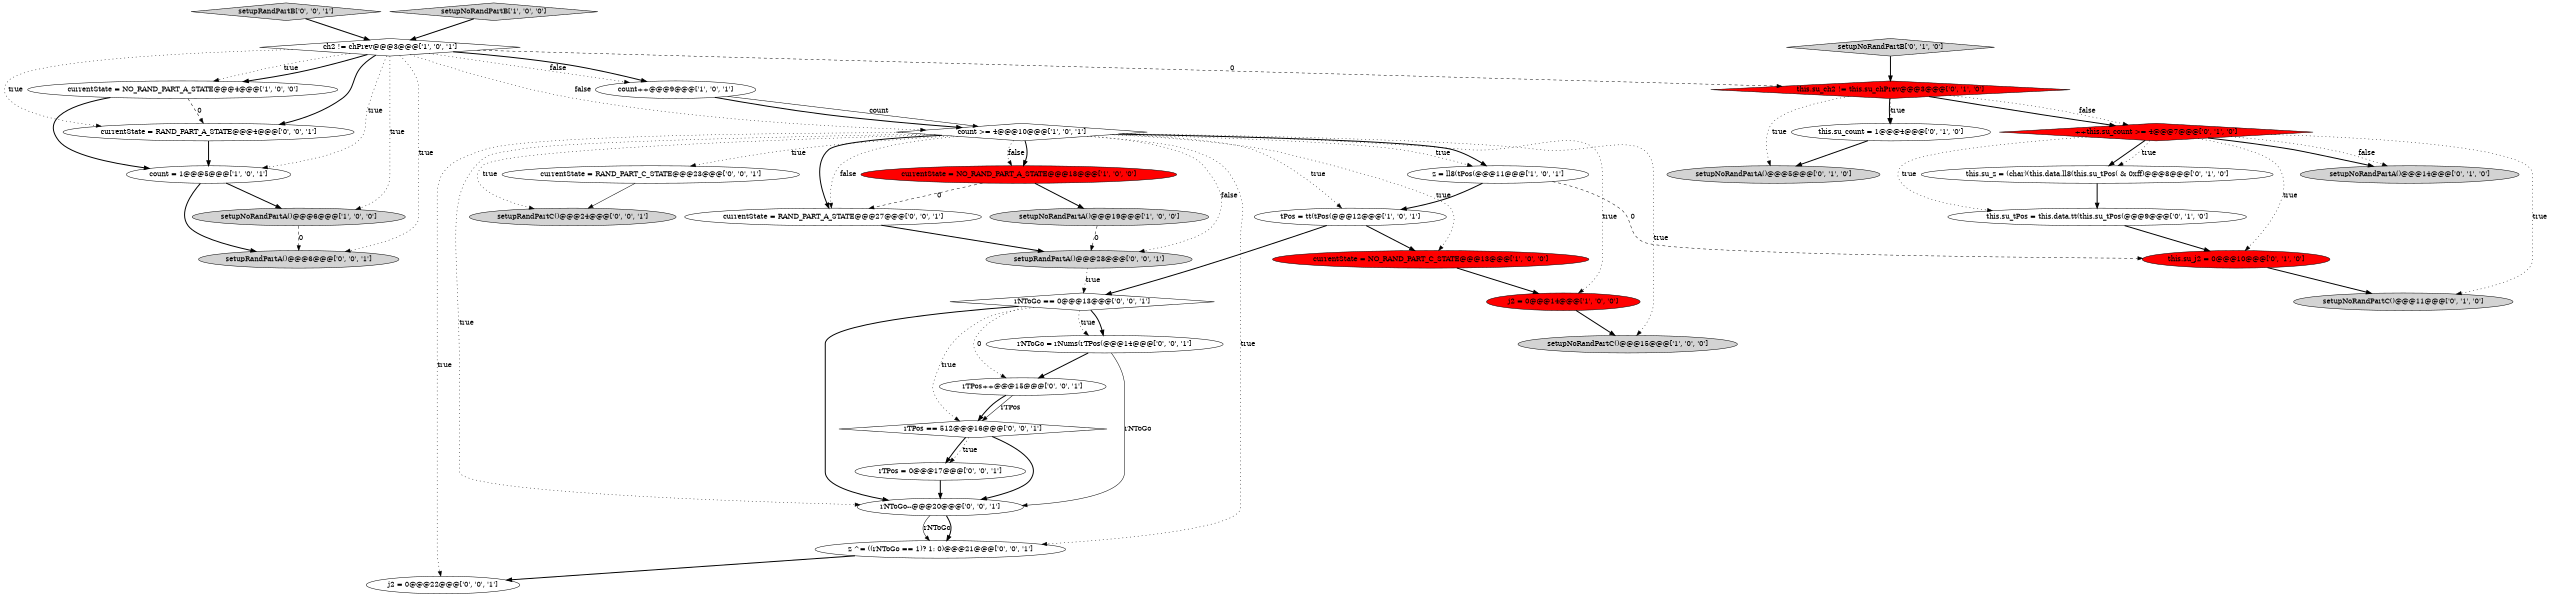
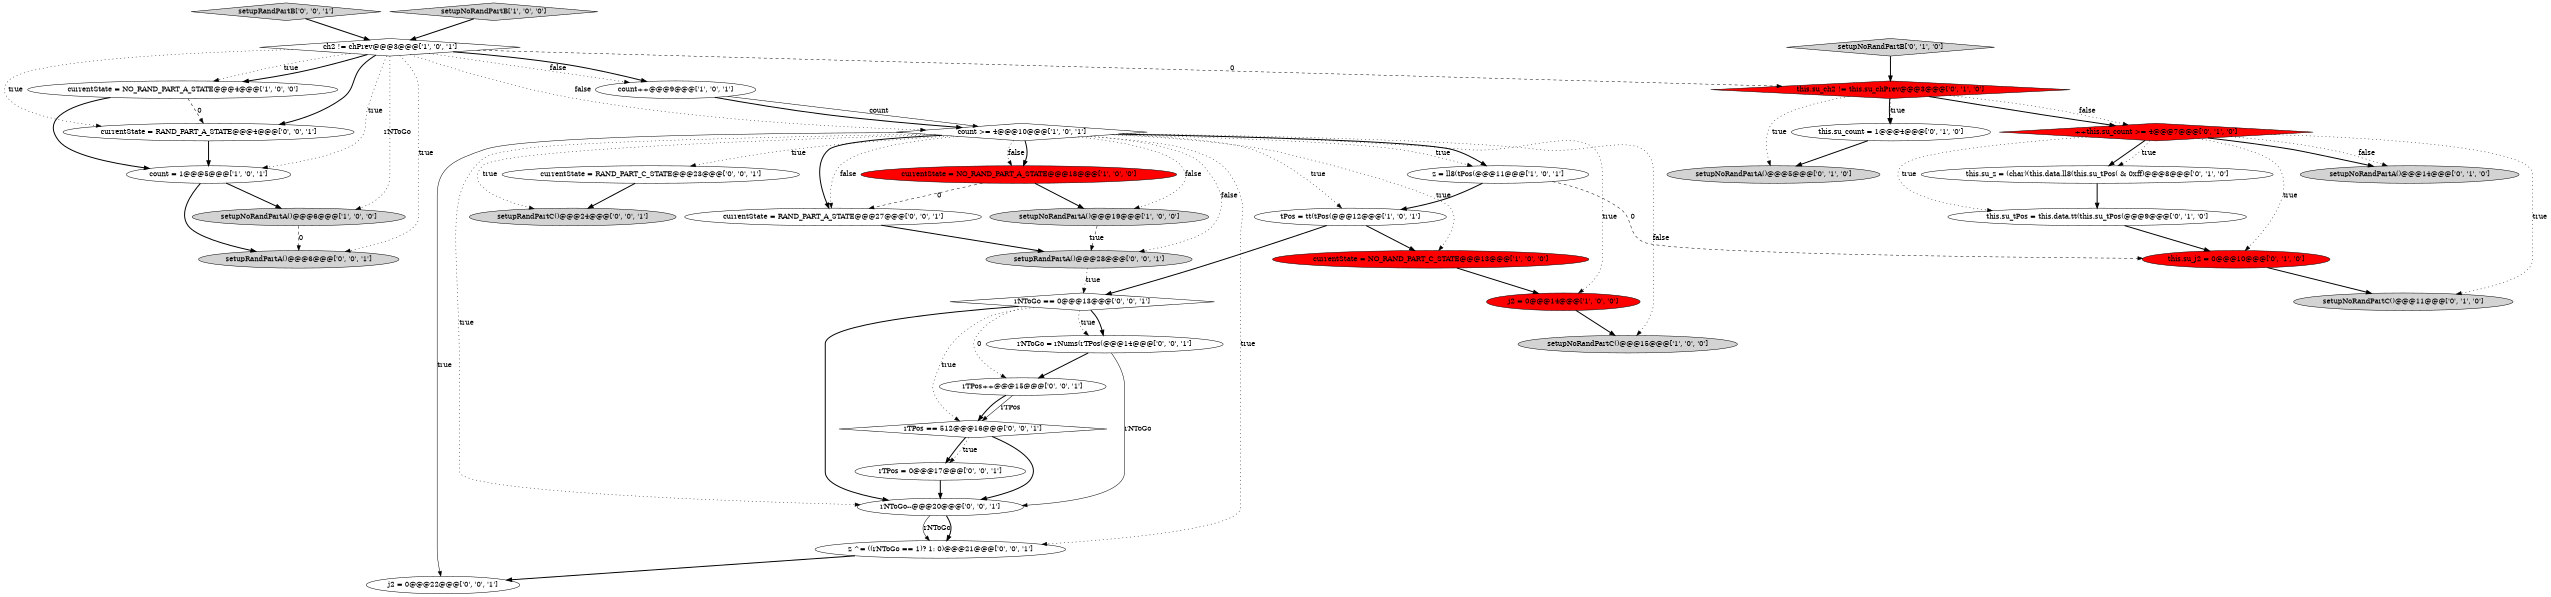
(397, 132) -> (397, 132)
(471, 154) -> (471, 154)
none -> (1165, 155)
(614, 195) -> (614, 195)
(1097, 238) -> (1097, 238)
(1661, 238) -> (1661, 238)
